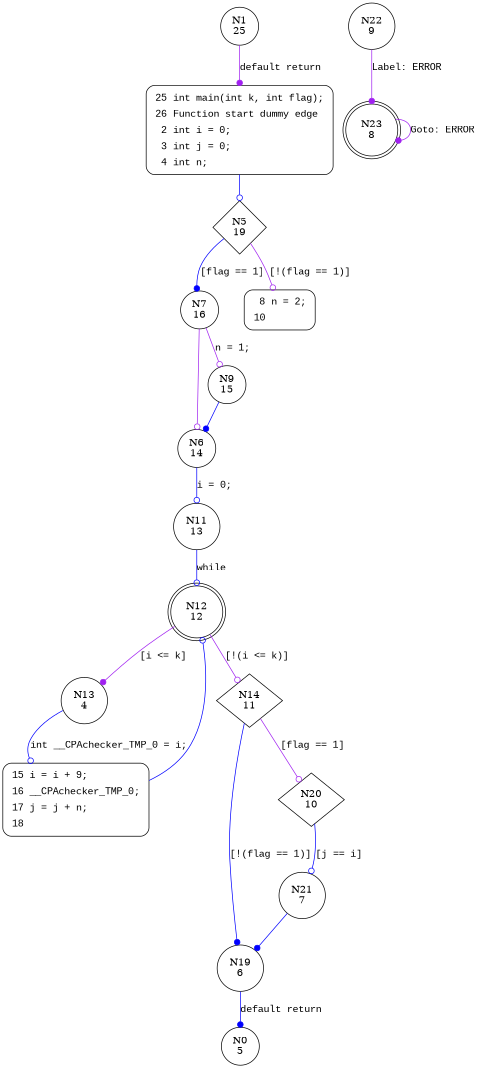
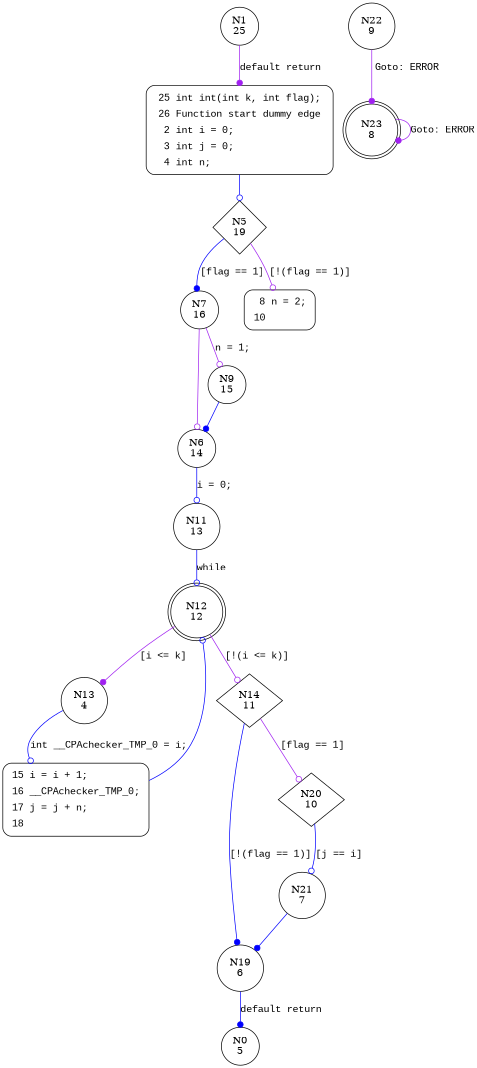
(407, 67) -> (407, 67)
(248, 98) -> (248, 98)
(59, 775) -> (59, 775)
